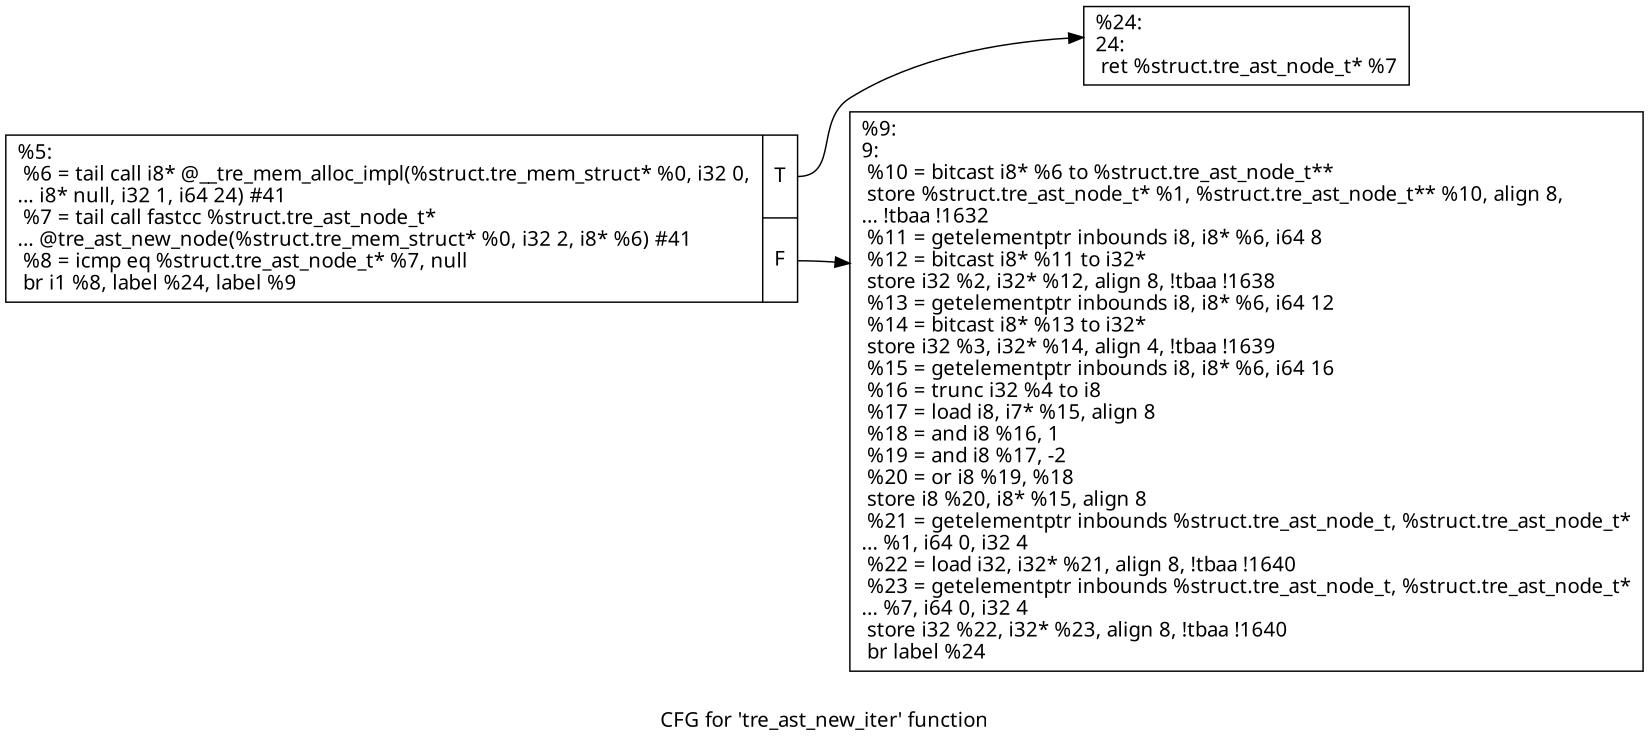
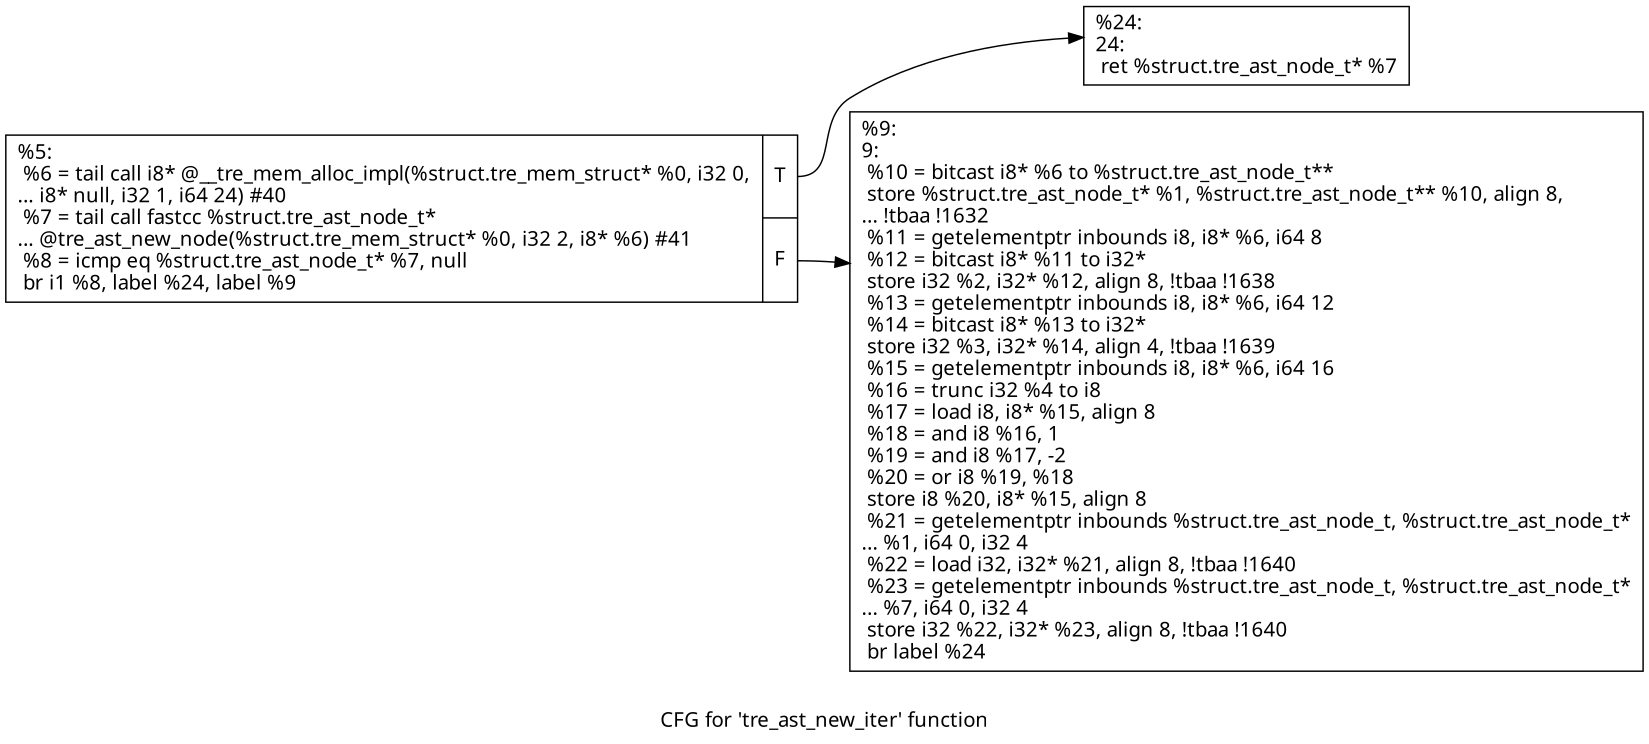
(153, 196) -> (153, 196)
(1009, 413) -> (1009, 413)
